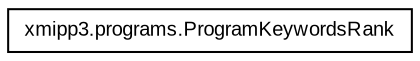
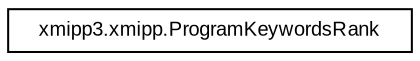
(210, 31) -> (210, 31)
